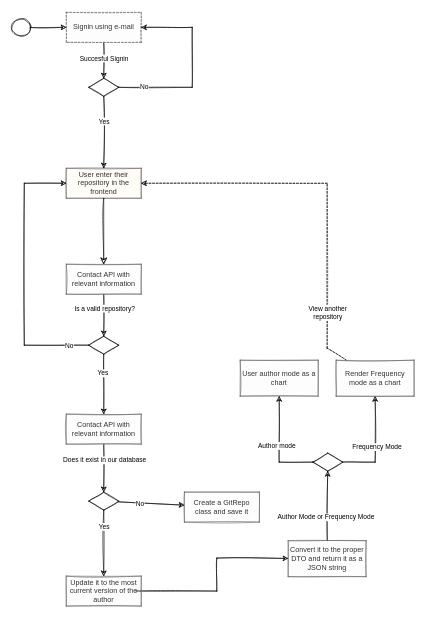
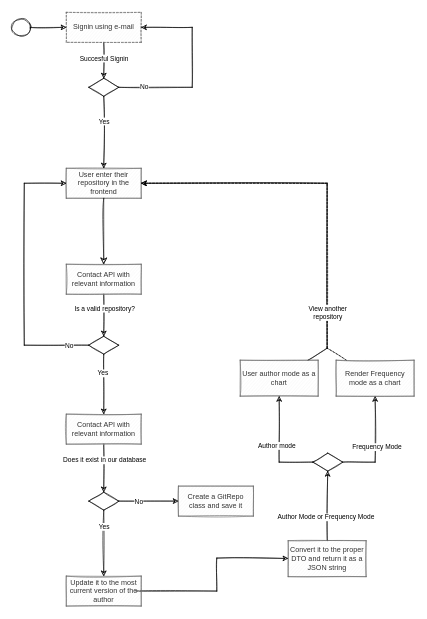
(104, 183) -> (104, 183)
none -> (317, 355)
(222, 507) -> (216, 501)
